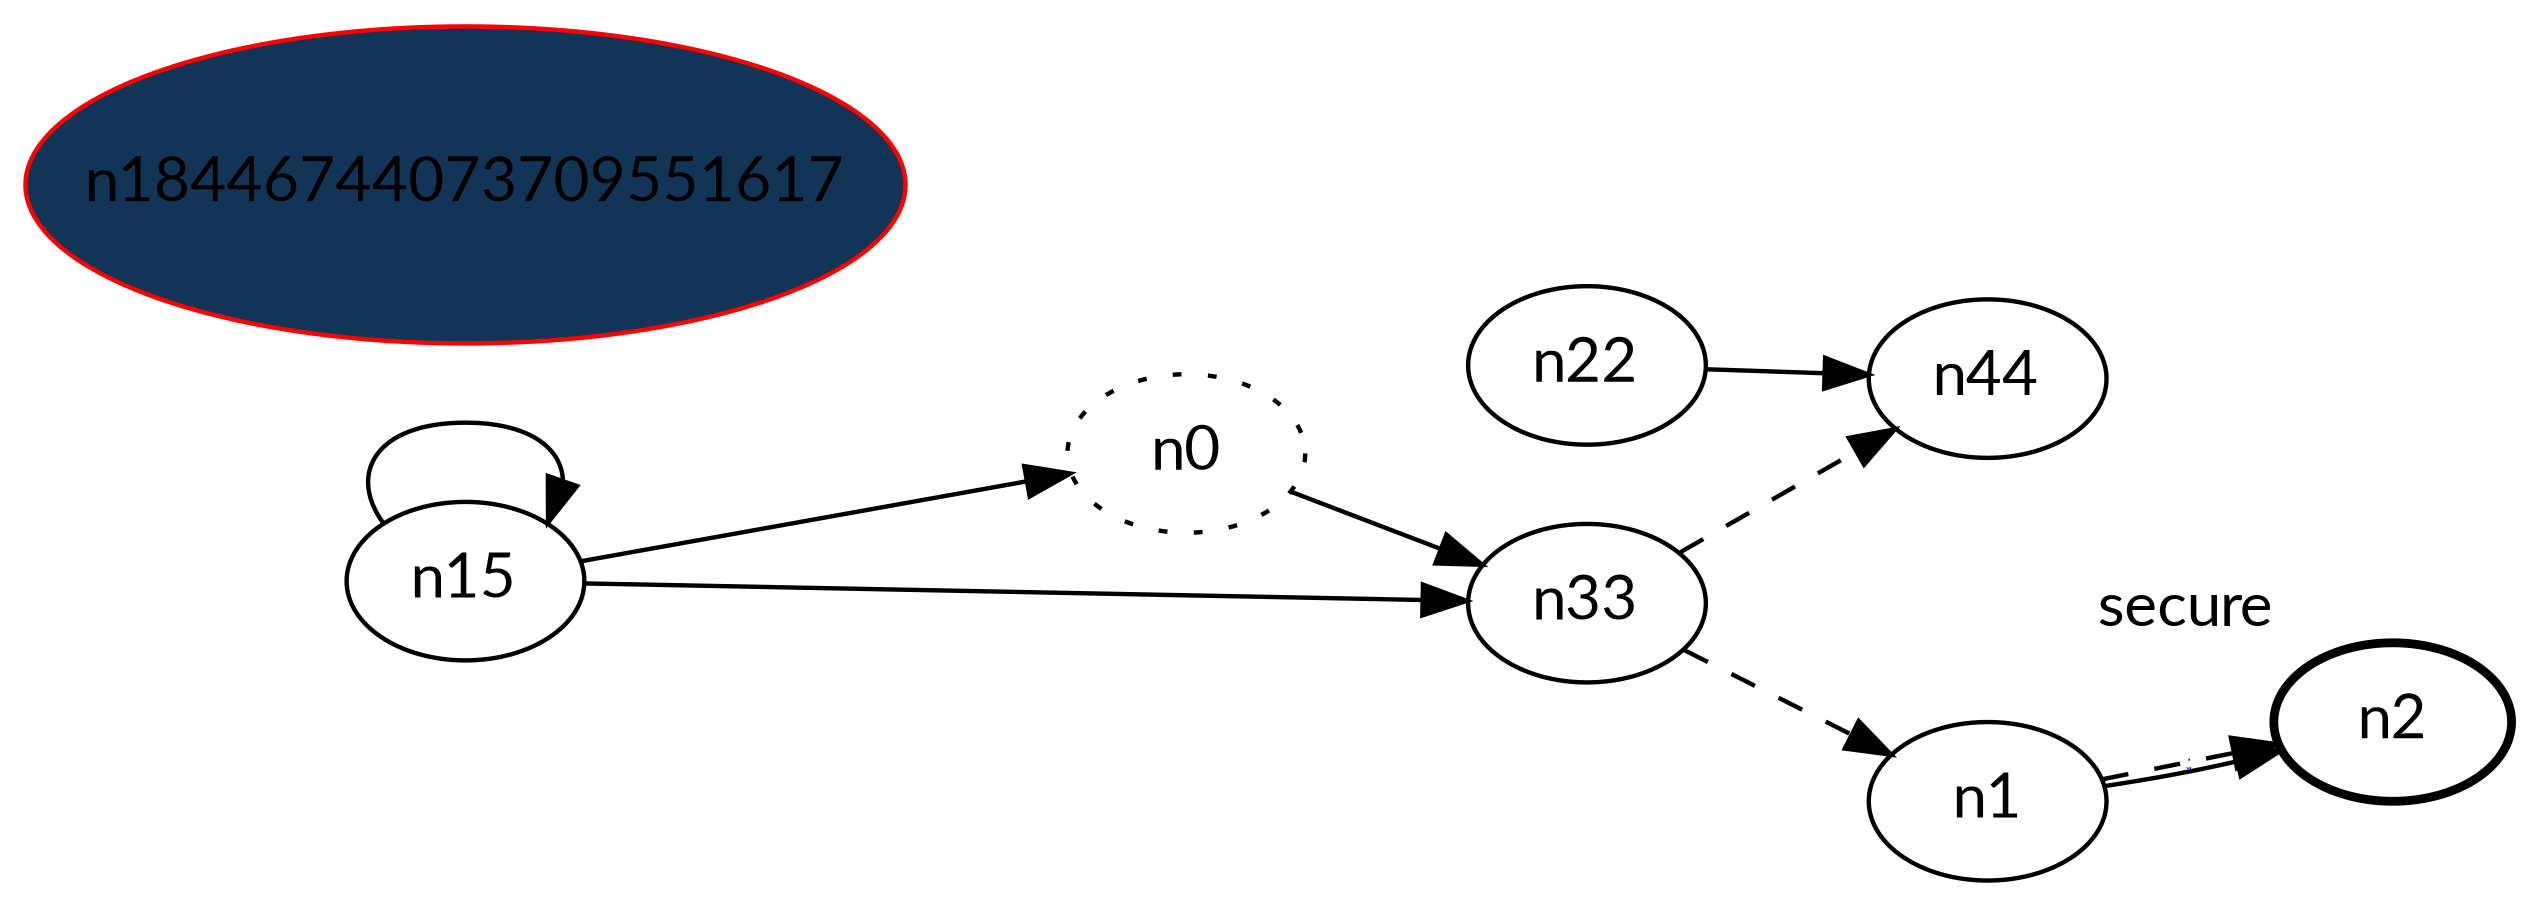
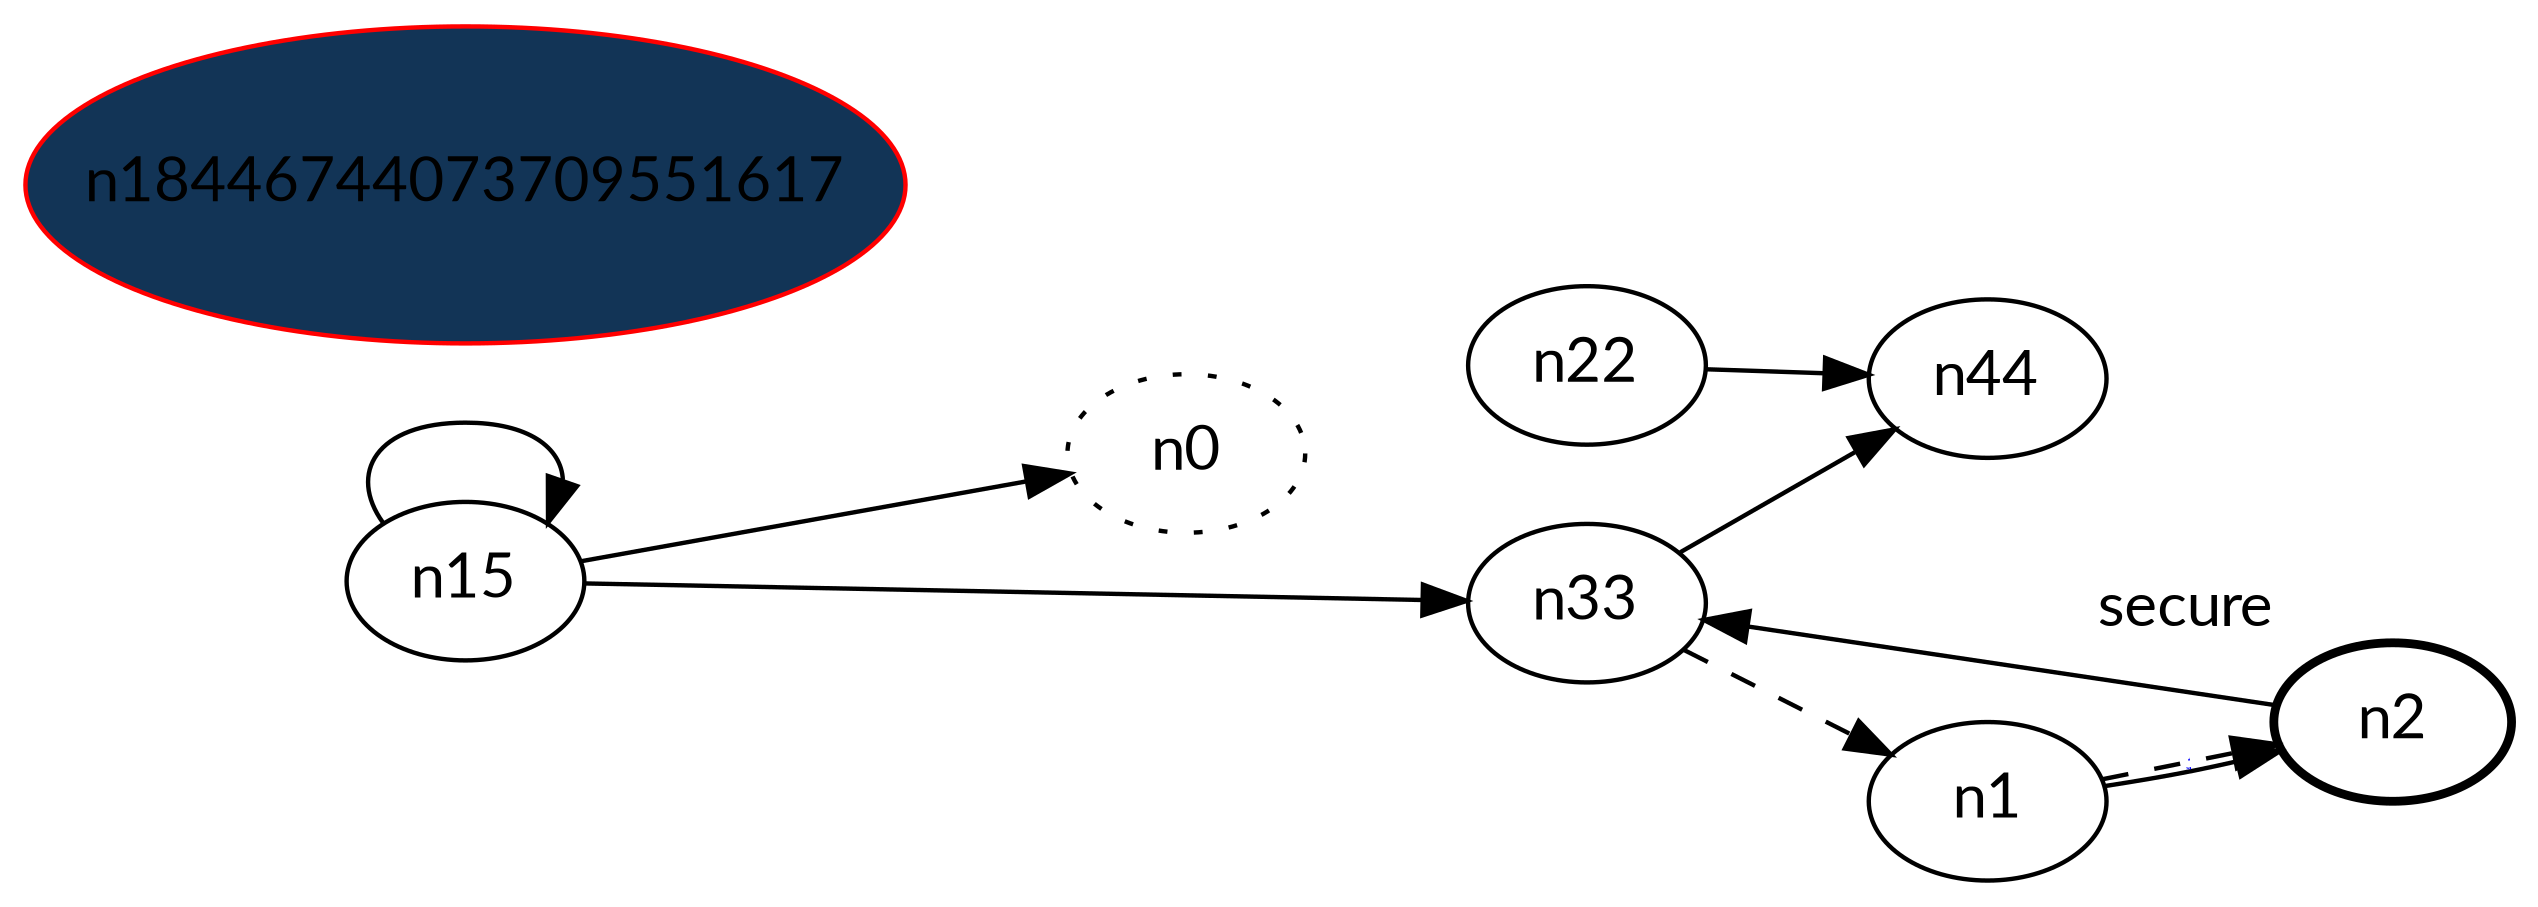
(1768, 502) -> (1768, 502)
(1366, 520) -> (2012, 666)
